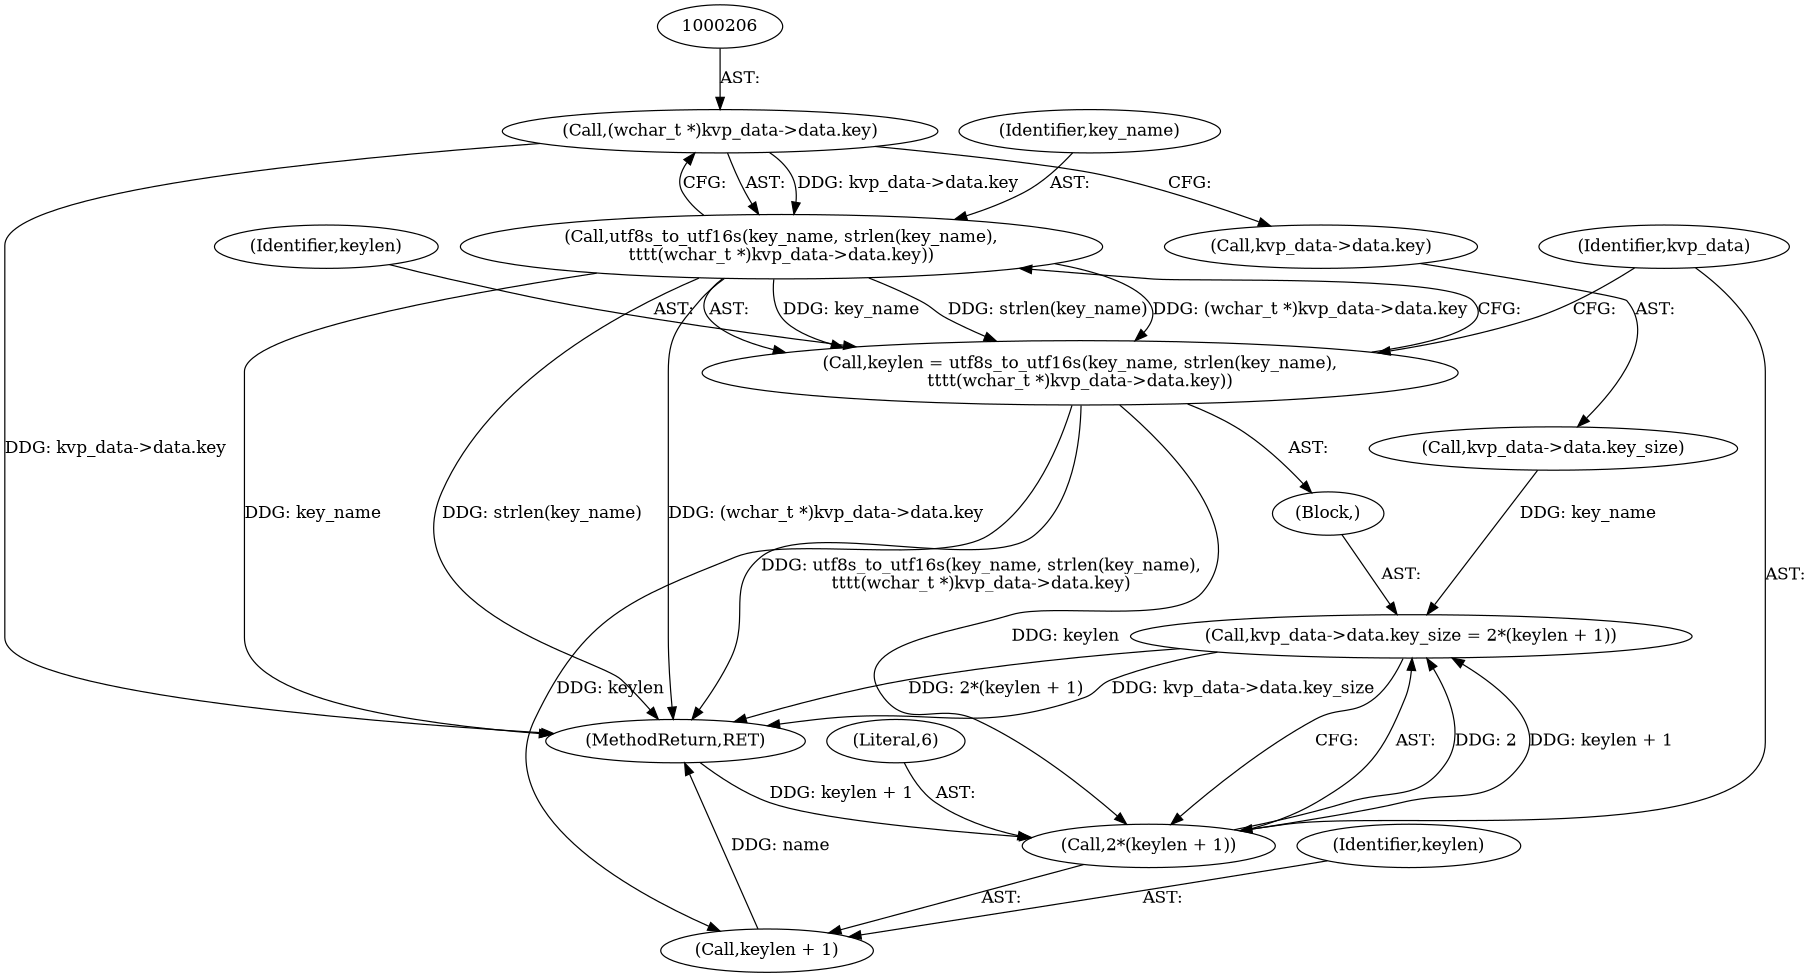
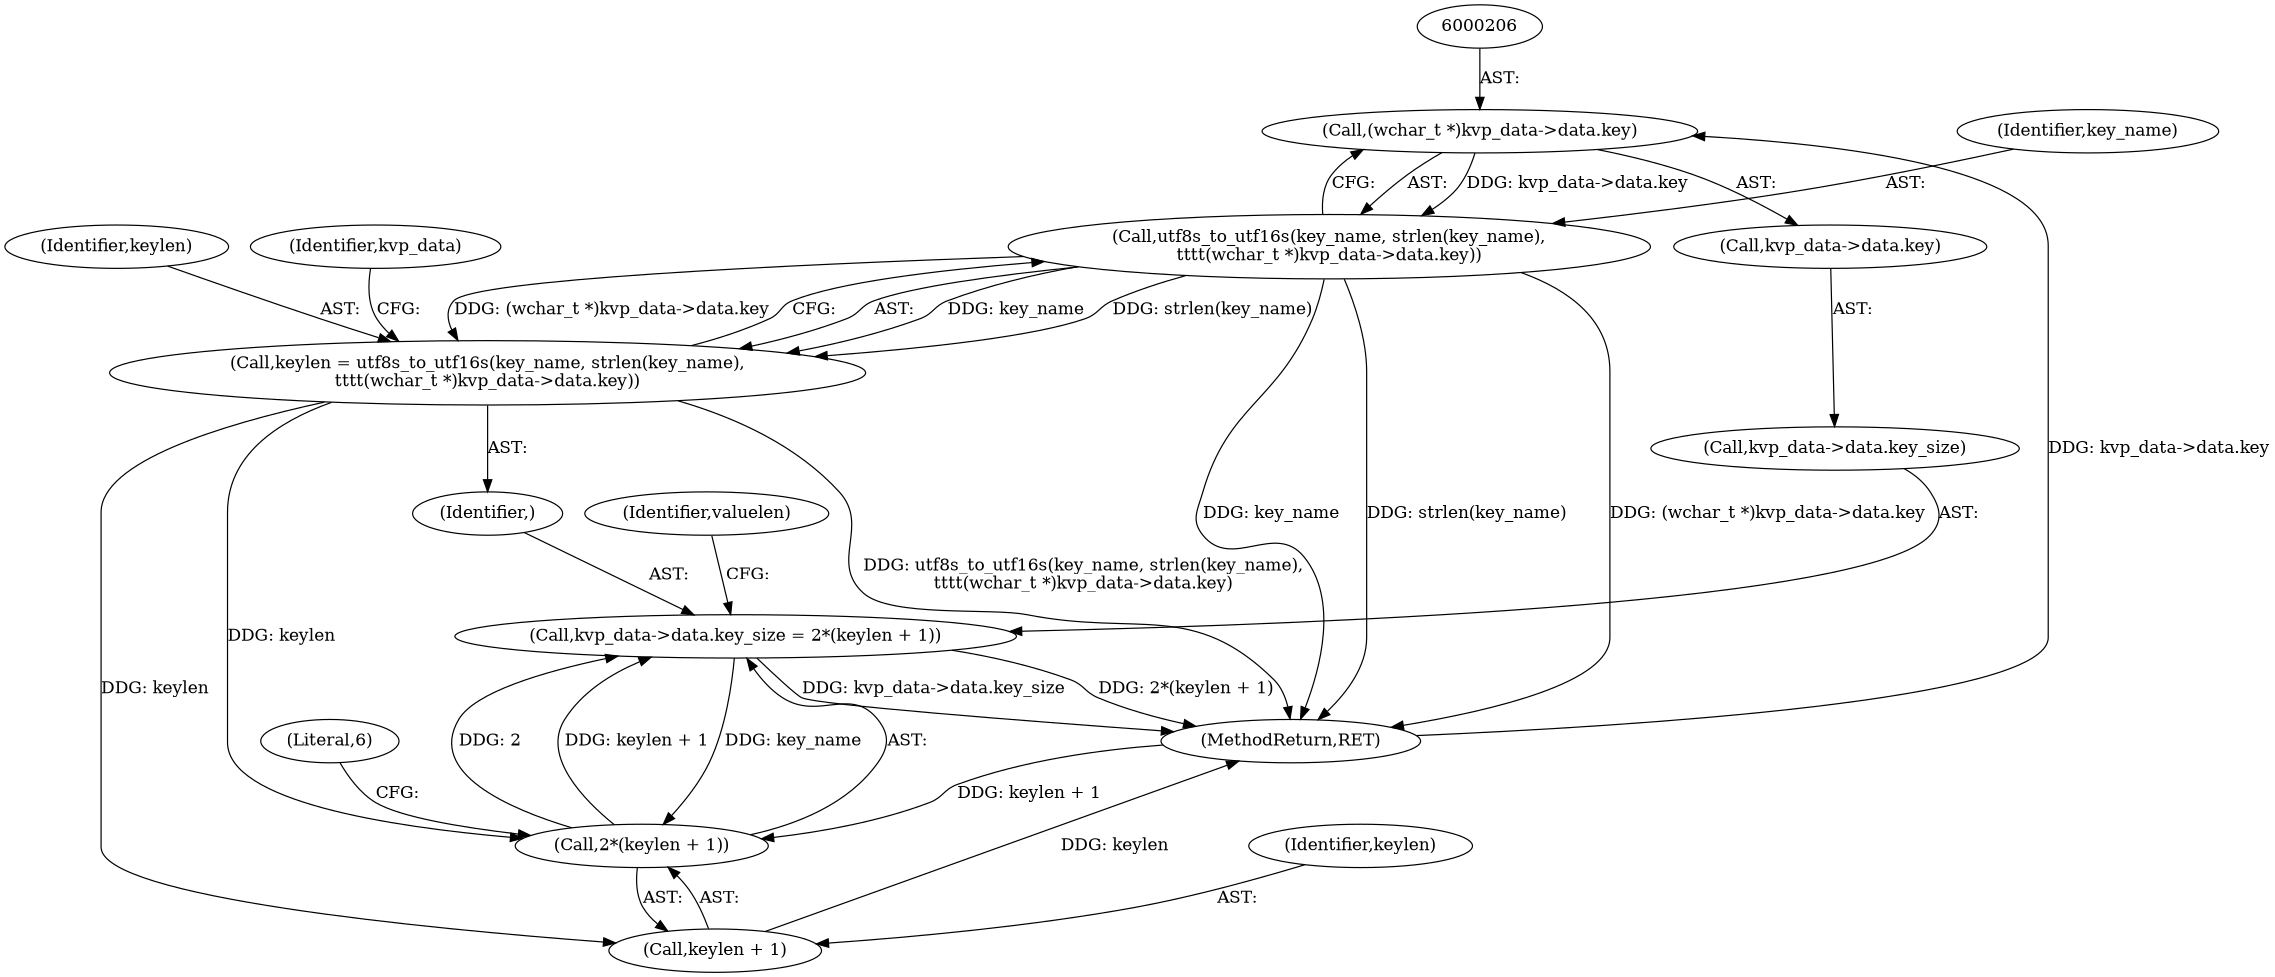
(720, 26) -> (1480, 26)
(1193, 184) -> (1759, 184)
(5, 441) -> (2048, 577)
none -> (707, 514)
(1328, 514) -> (488, 514)
(1588, 514) -> (1961, 514)
(1340, 741) -> (793, 741)
(1756, 761) -> (696, 900)
(959, 794) -> (400, 794)
(780, 846) -> (1115, 846)
